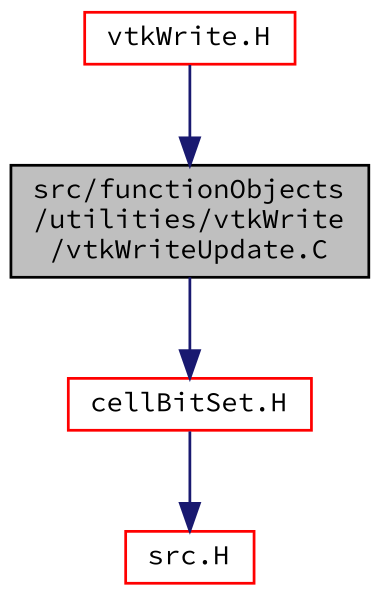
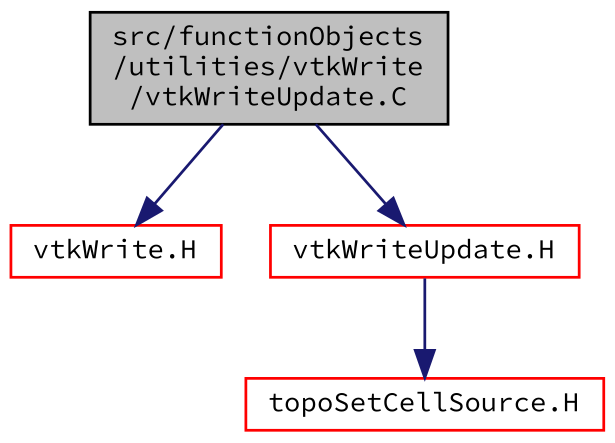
(190, 101) -> (189, 164)
(190, 404) -> (425, 251)
(190, 557) -> (425, 404)
